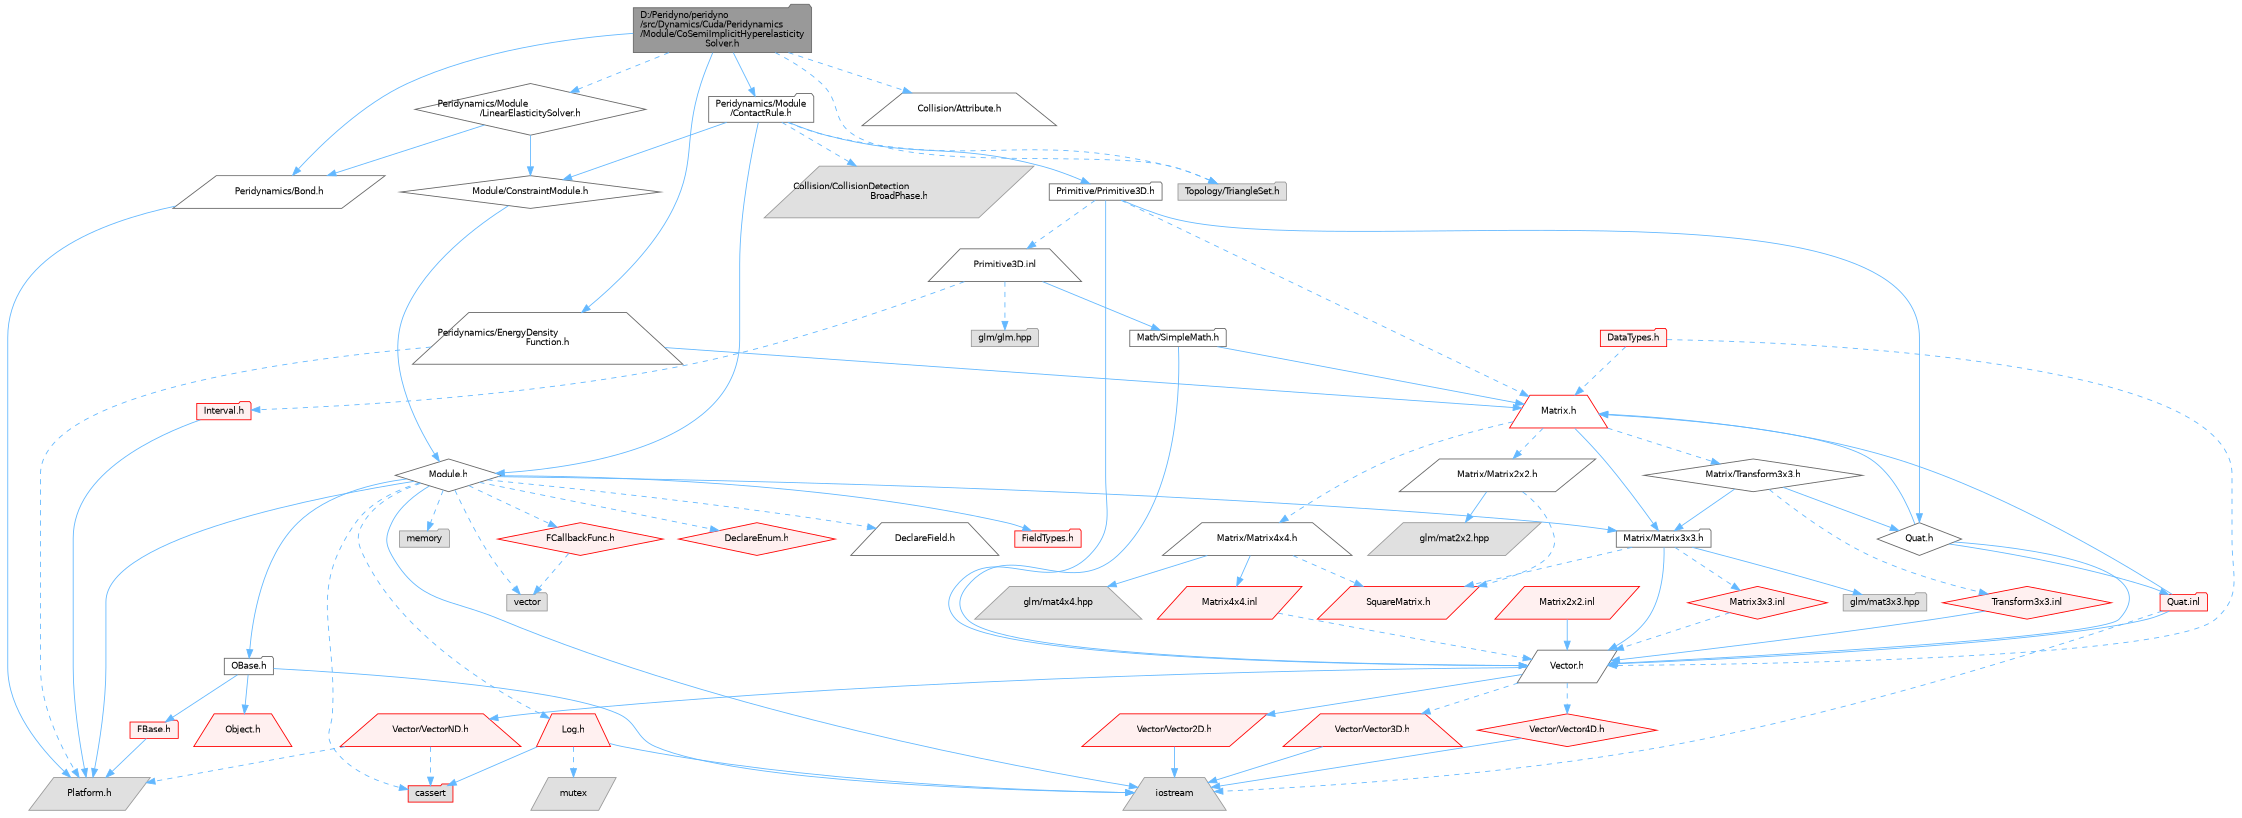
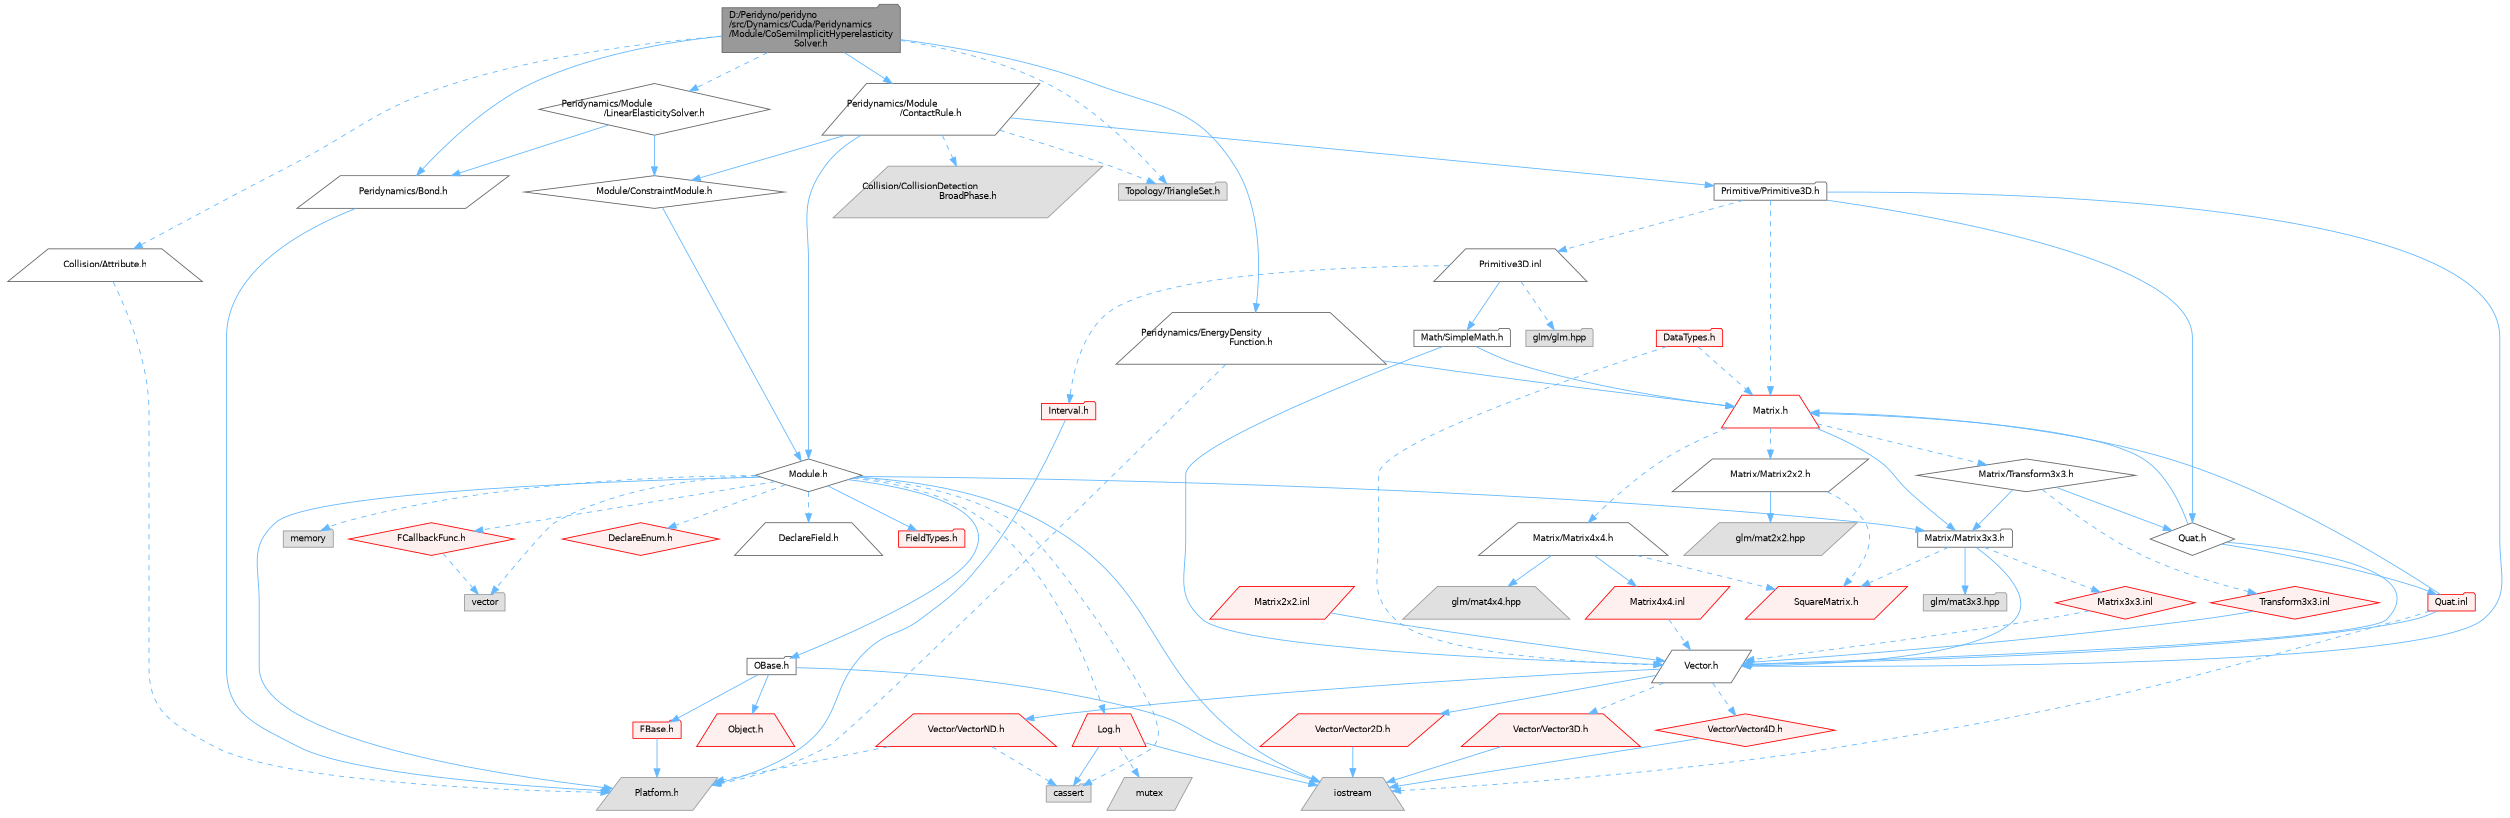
(761, 109) -> (931, 109)
none -> (168, 717)
(431, 794) -> (1069, 794)
